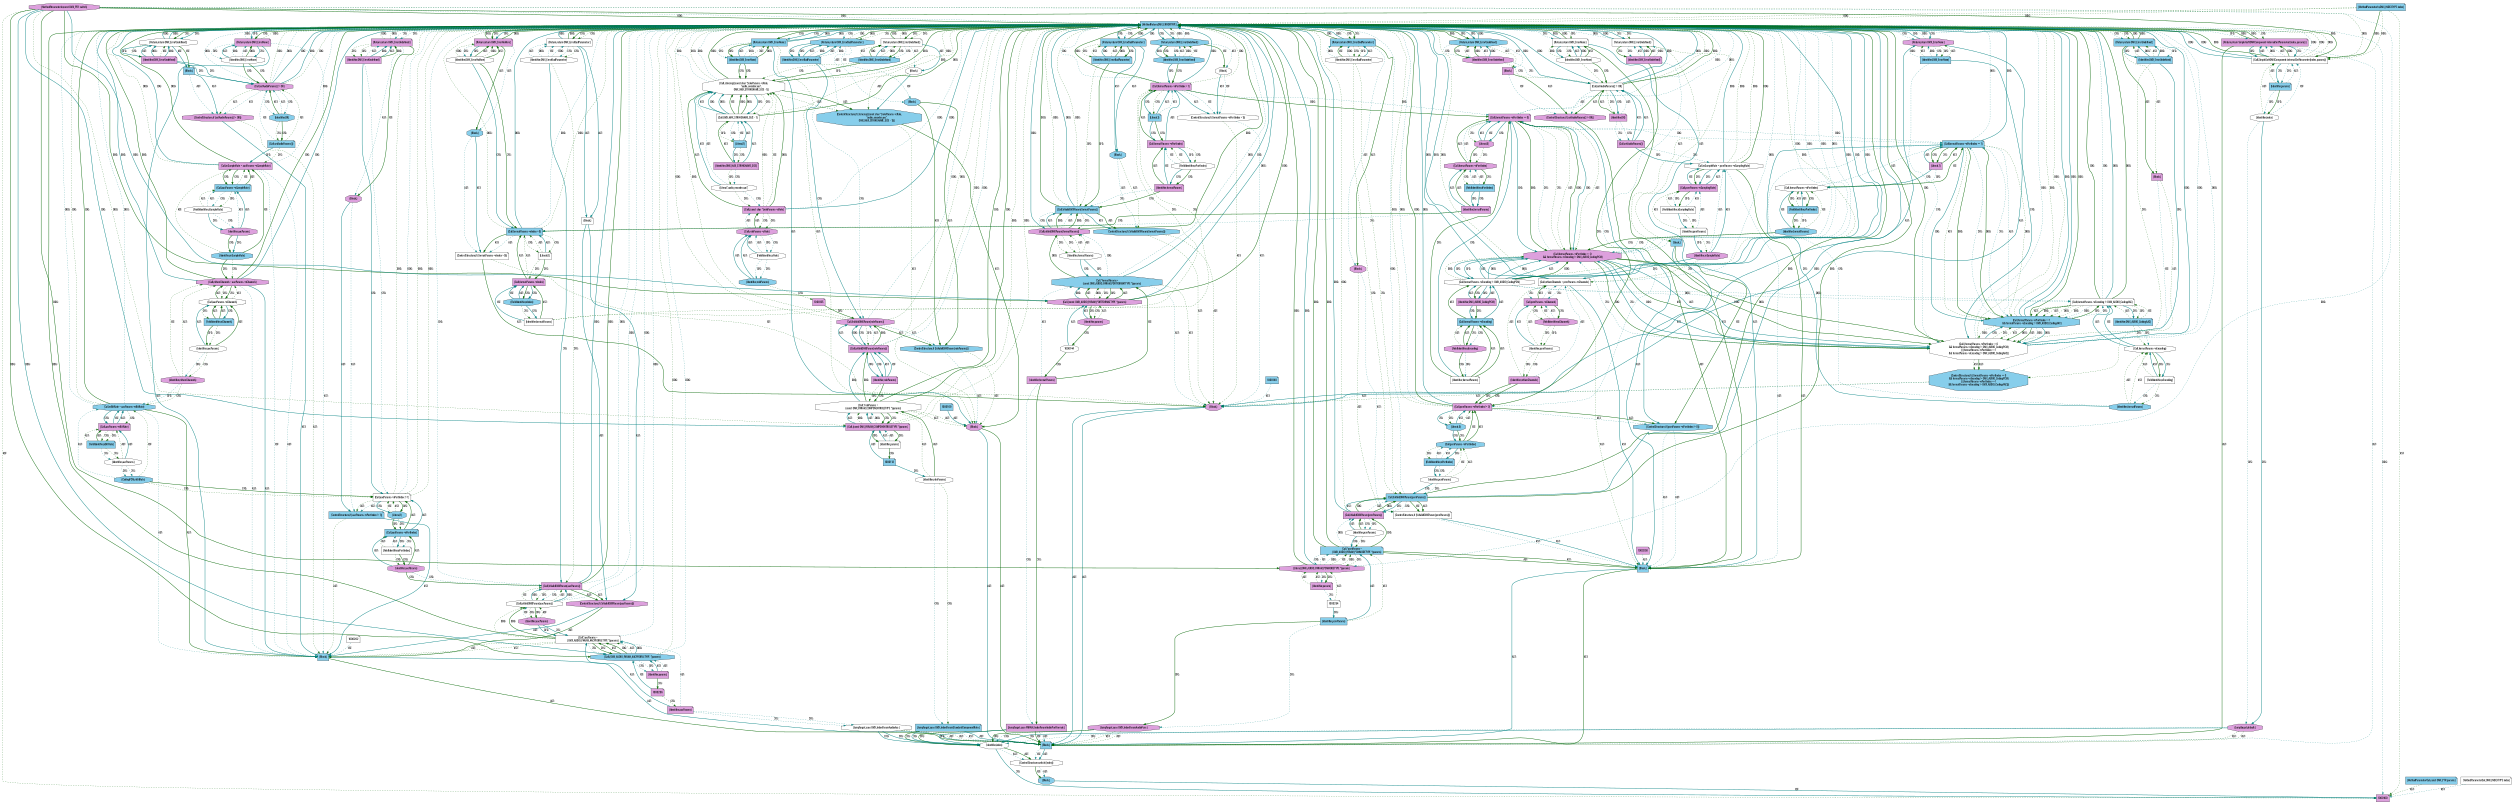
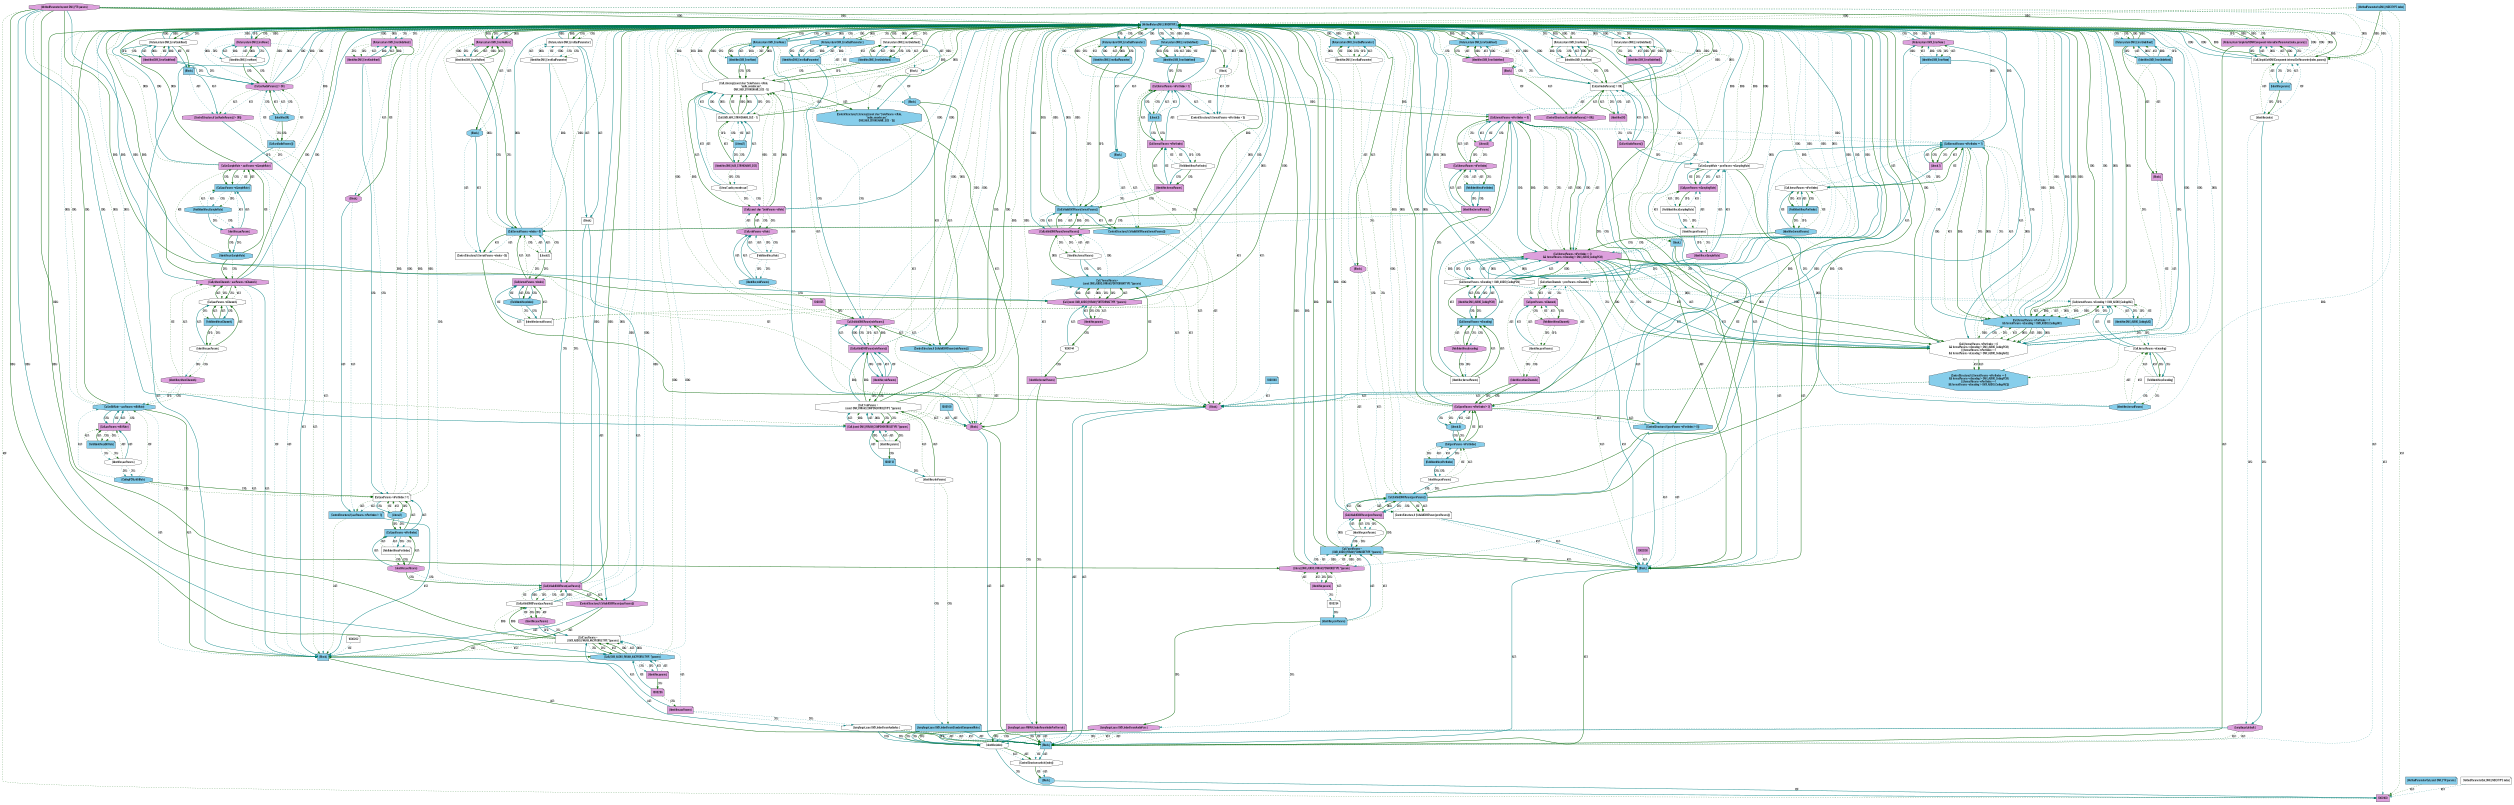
(64, 7) -> (64, 7)
(208, 210) -> (208, 210)
(2385, 462) -> (2385, 462)
